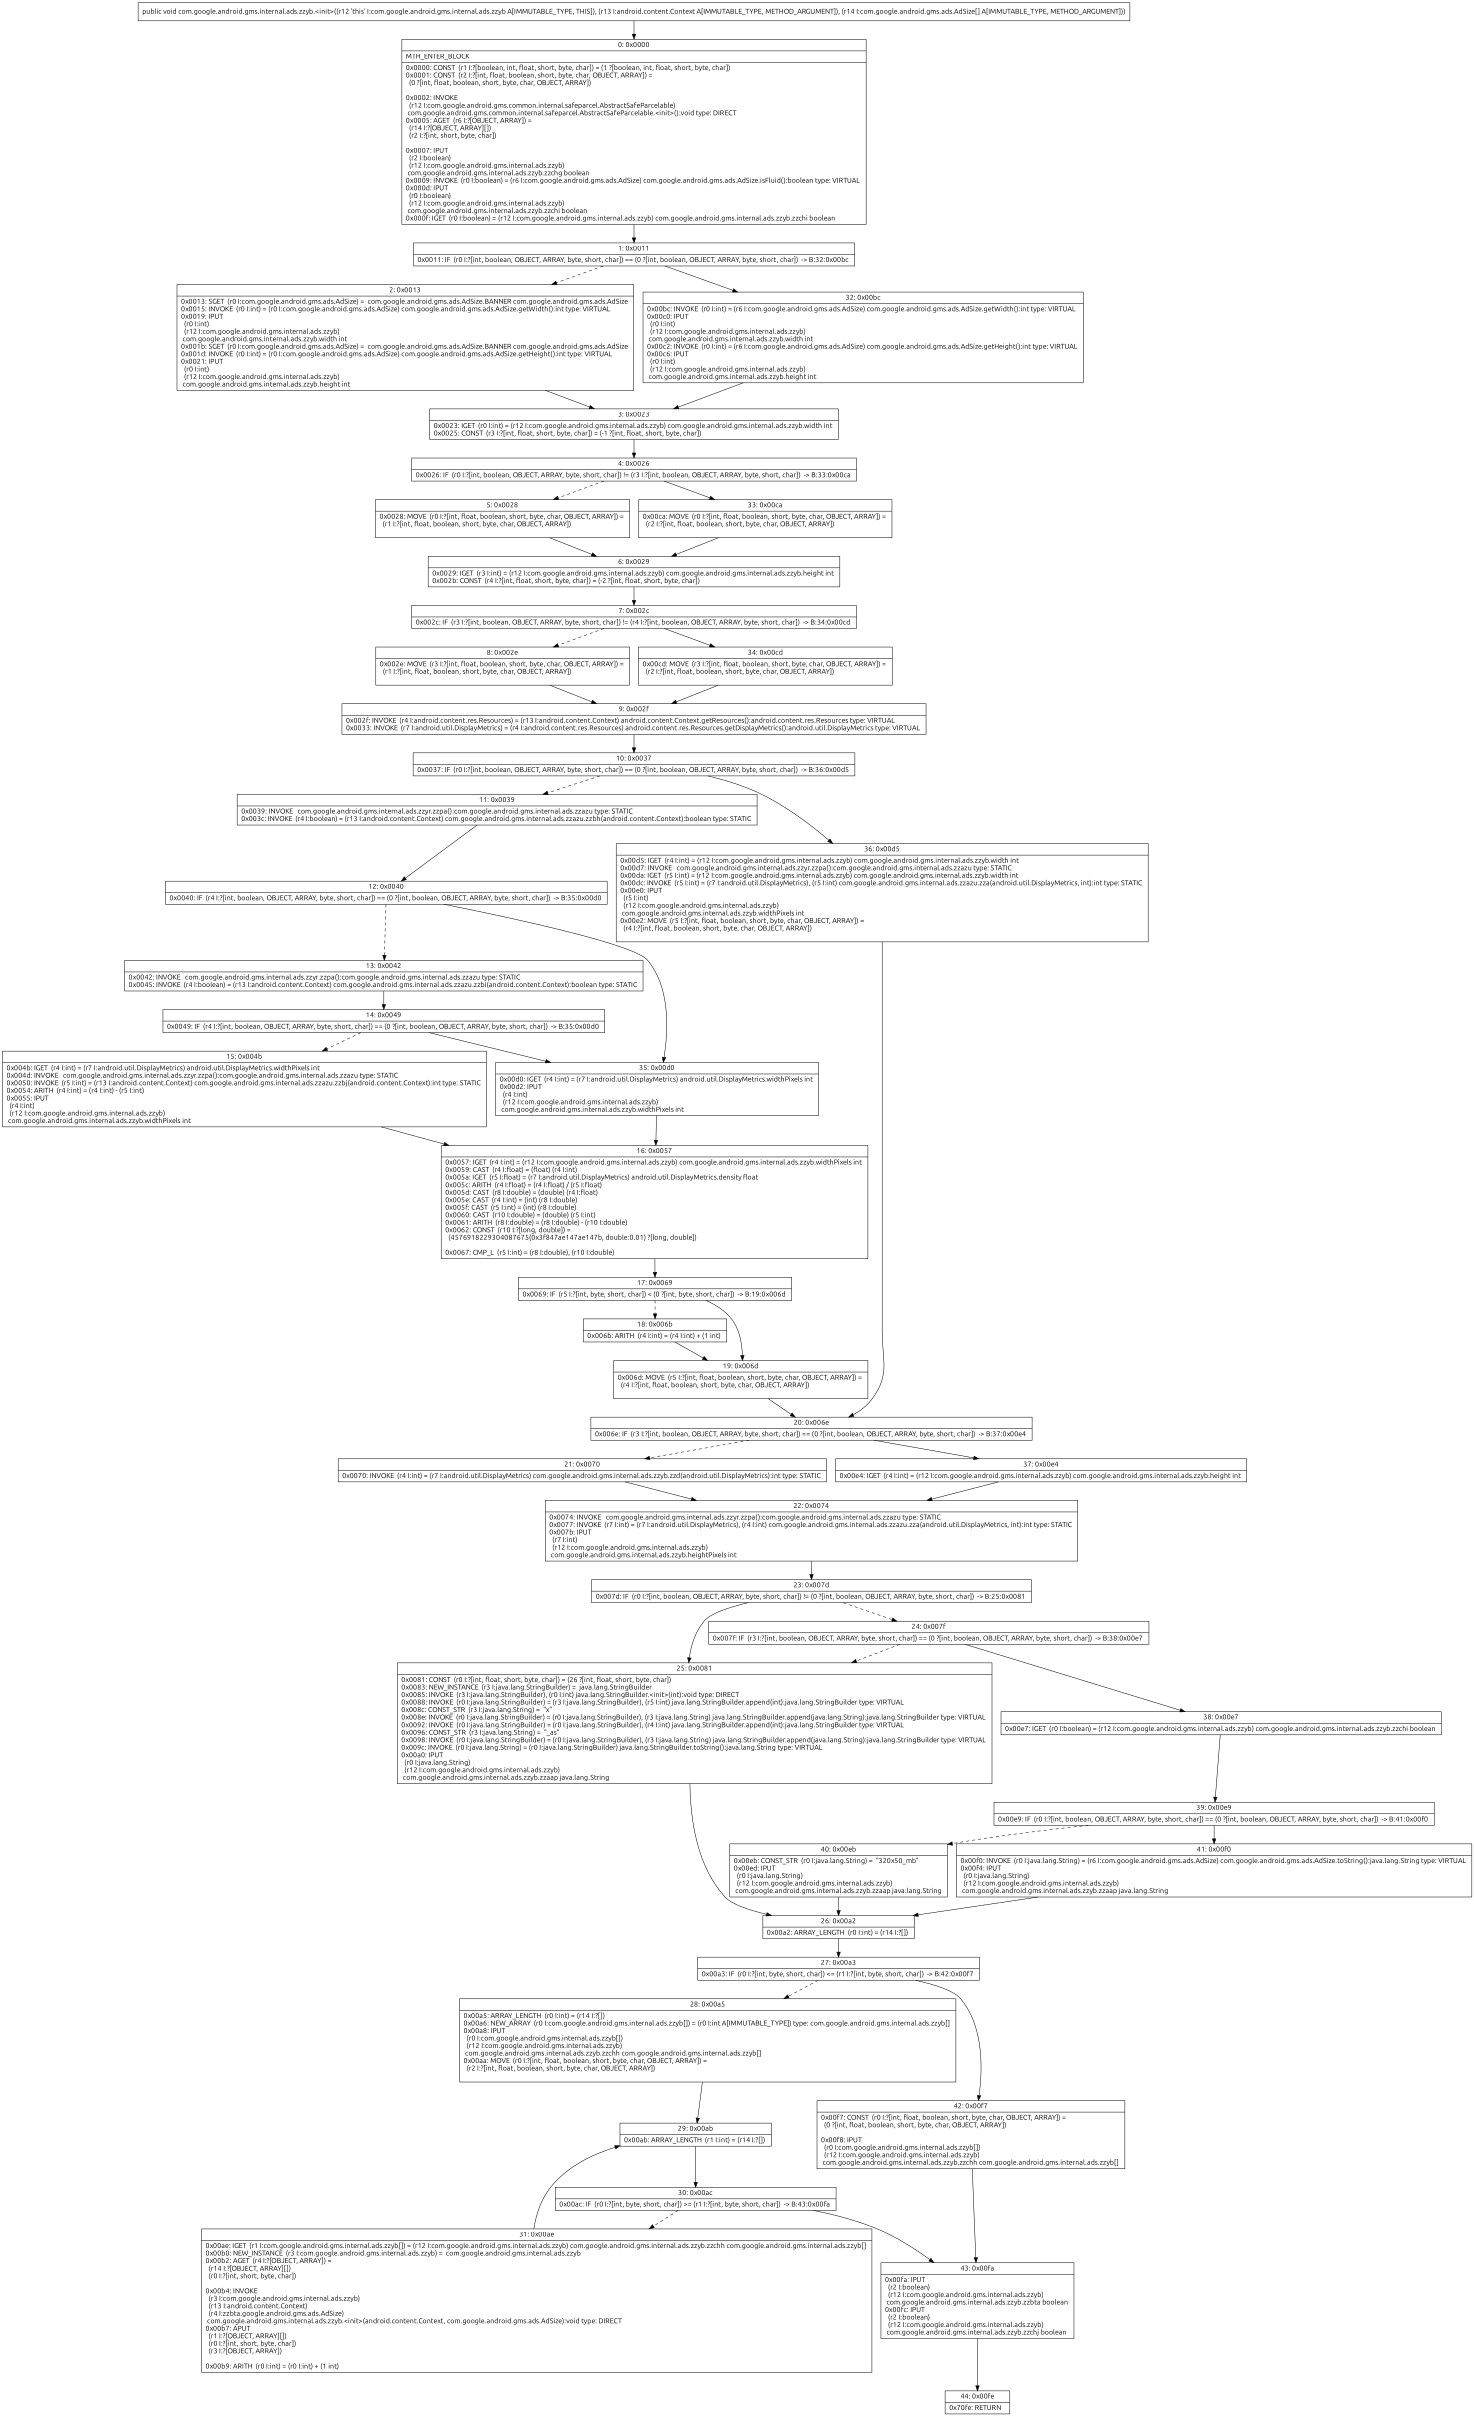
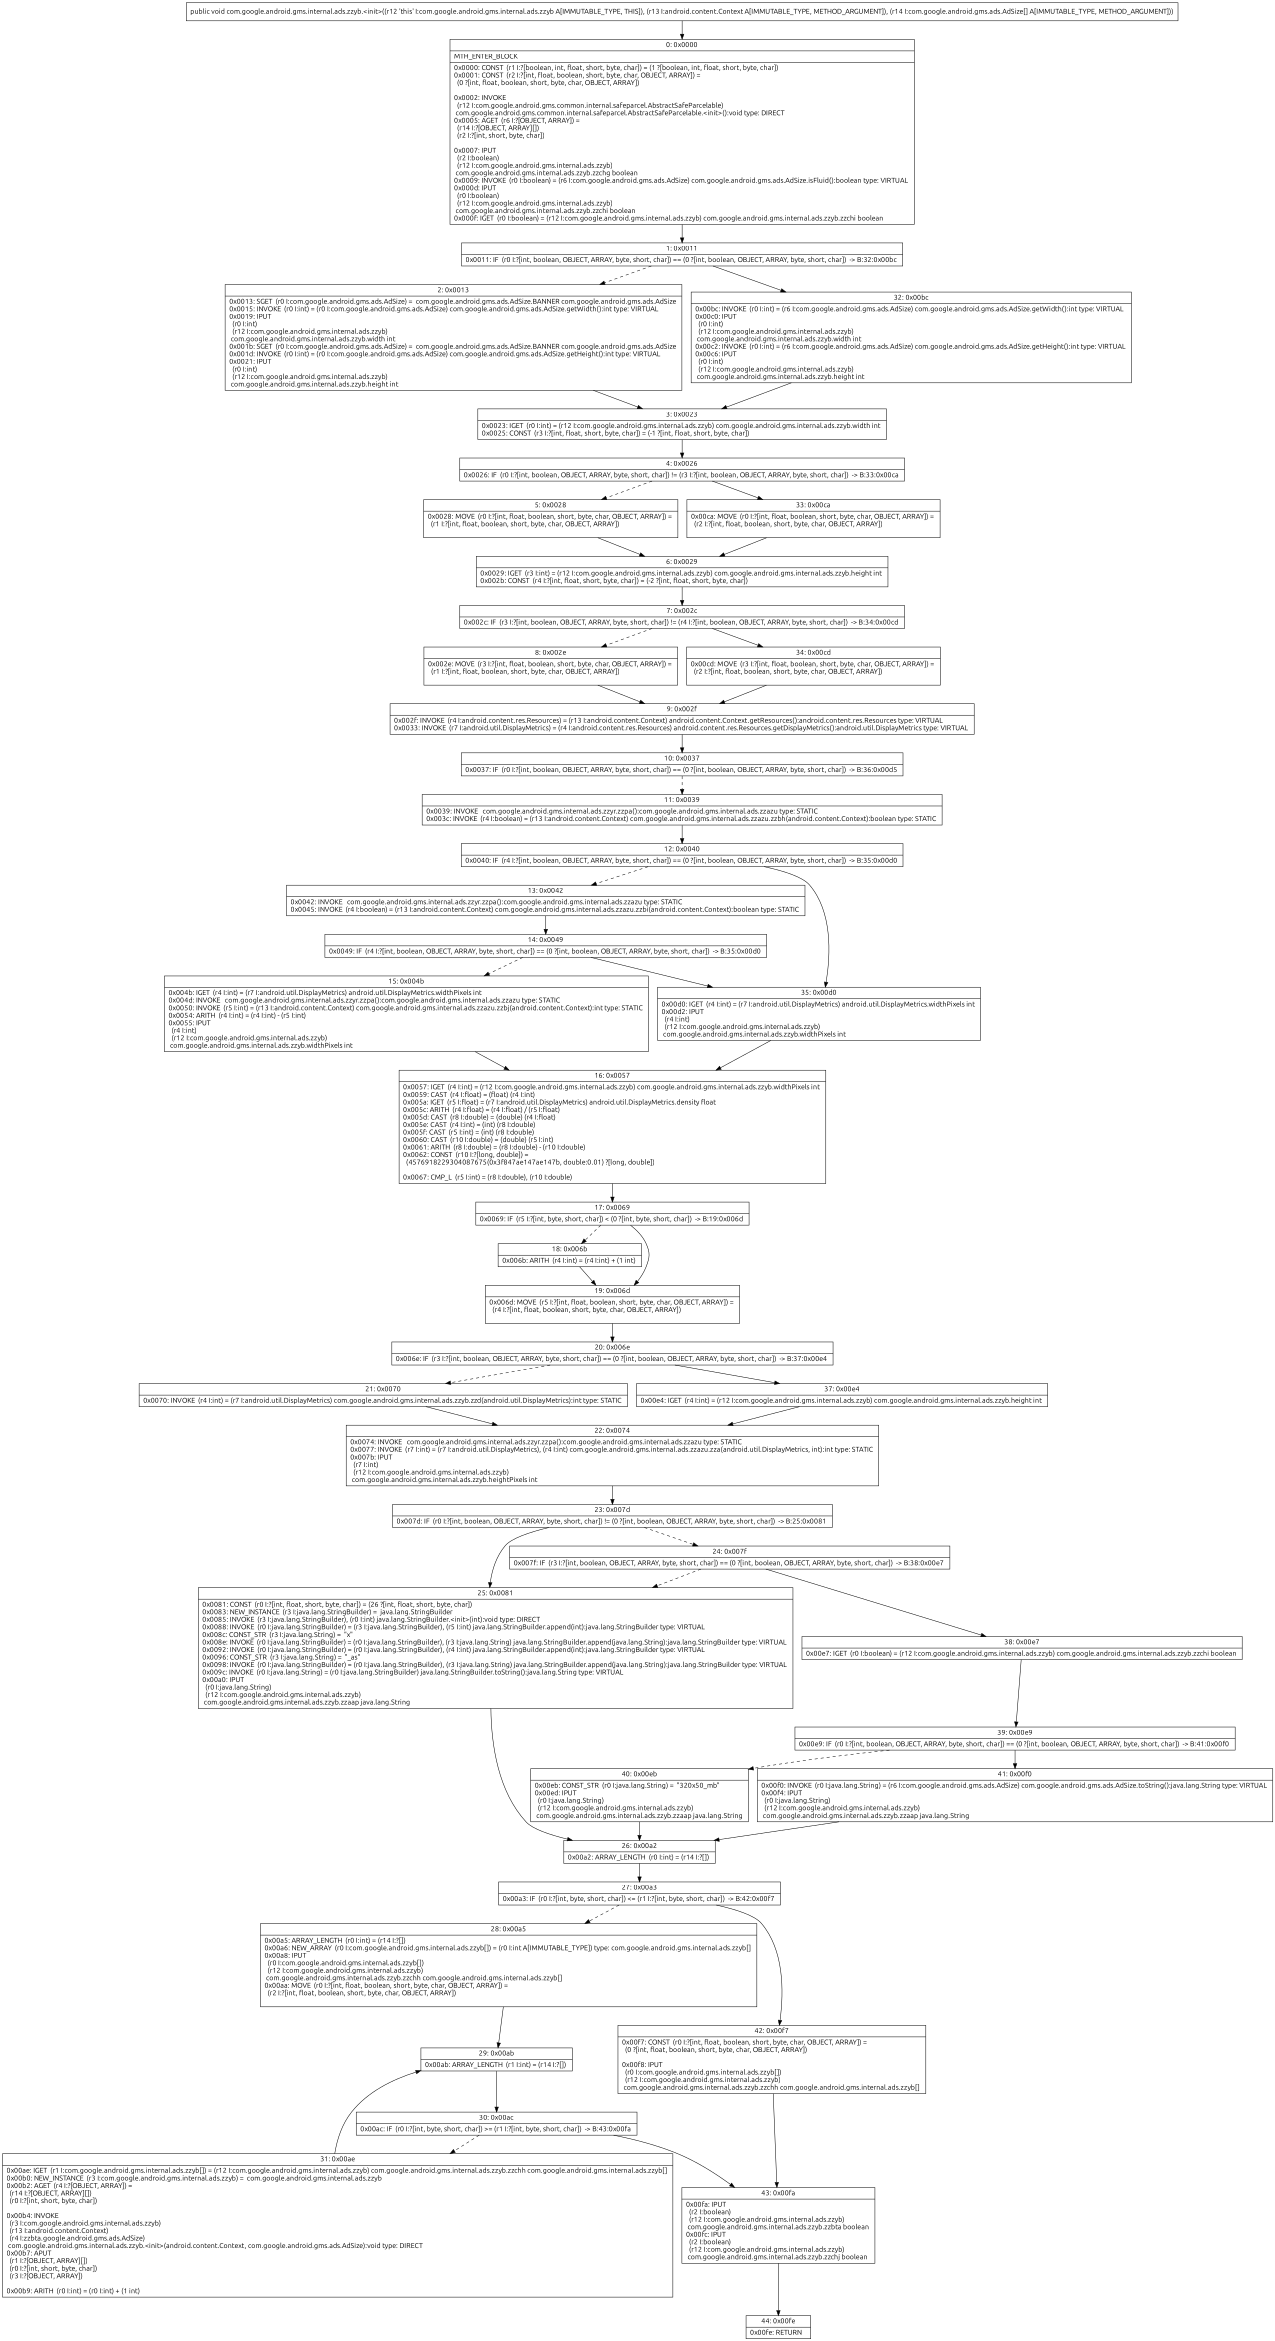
(882, 893) -> none
(977, 2408) -> (778, 2333)
